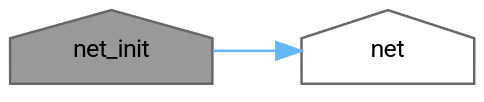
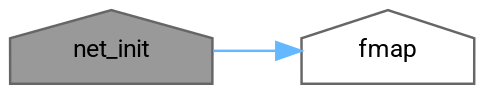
(388, 51) -> (388, 51)
